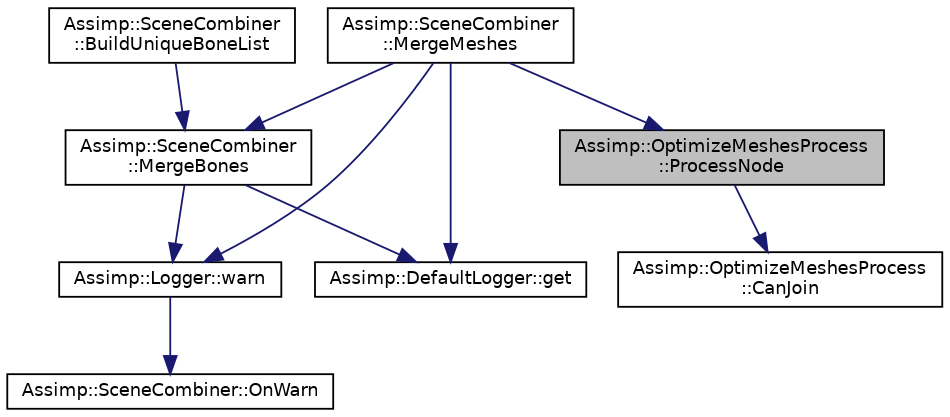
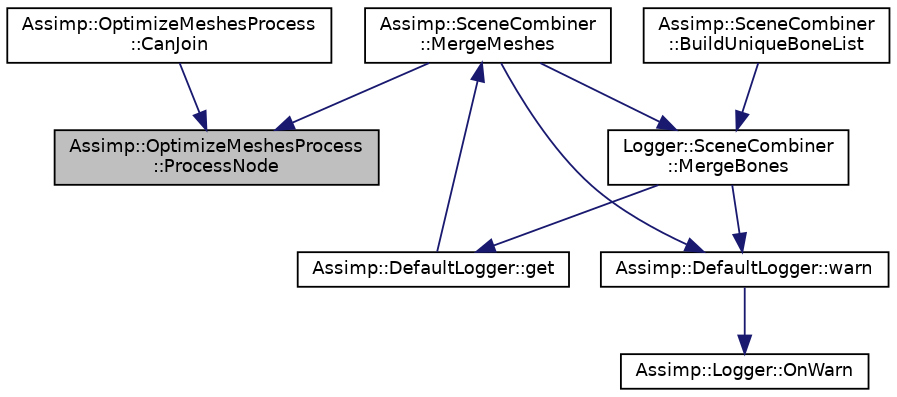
(451, 153) -> (457, 166)
(188, 158) -> (728, 158)
(747, 210) -> (190, 88)
(170, 279) -> (745, 269)
(170, 391) -> (745, 371)
